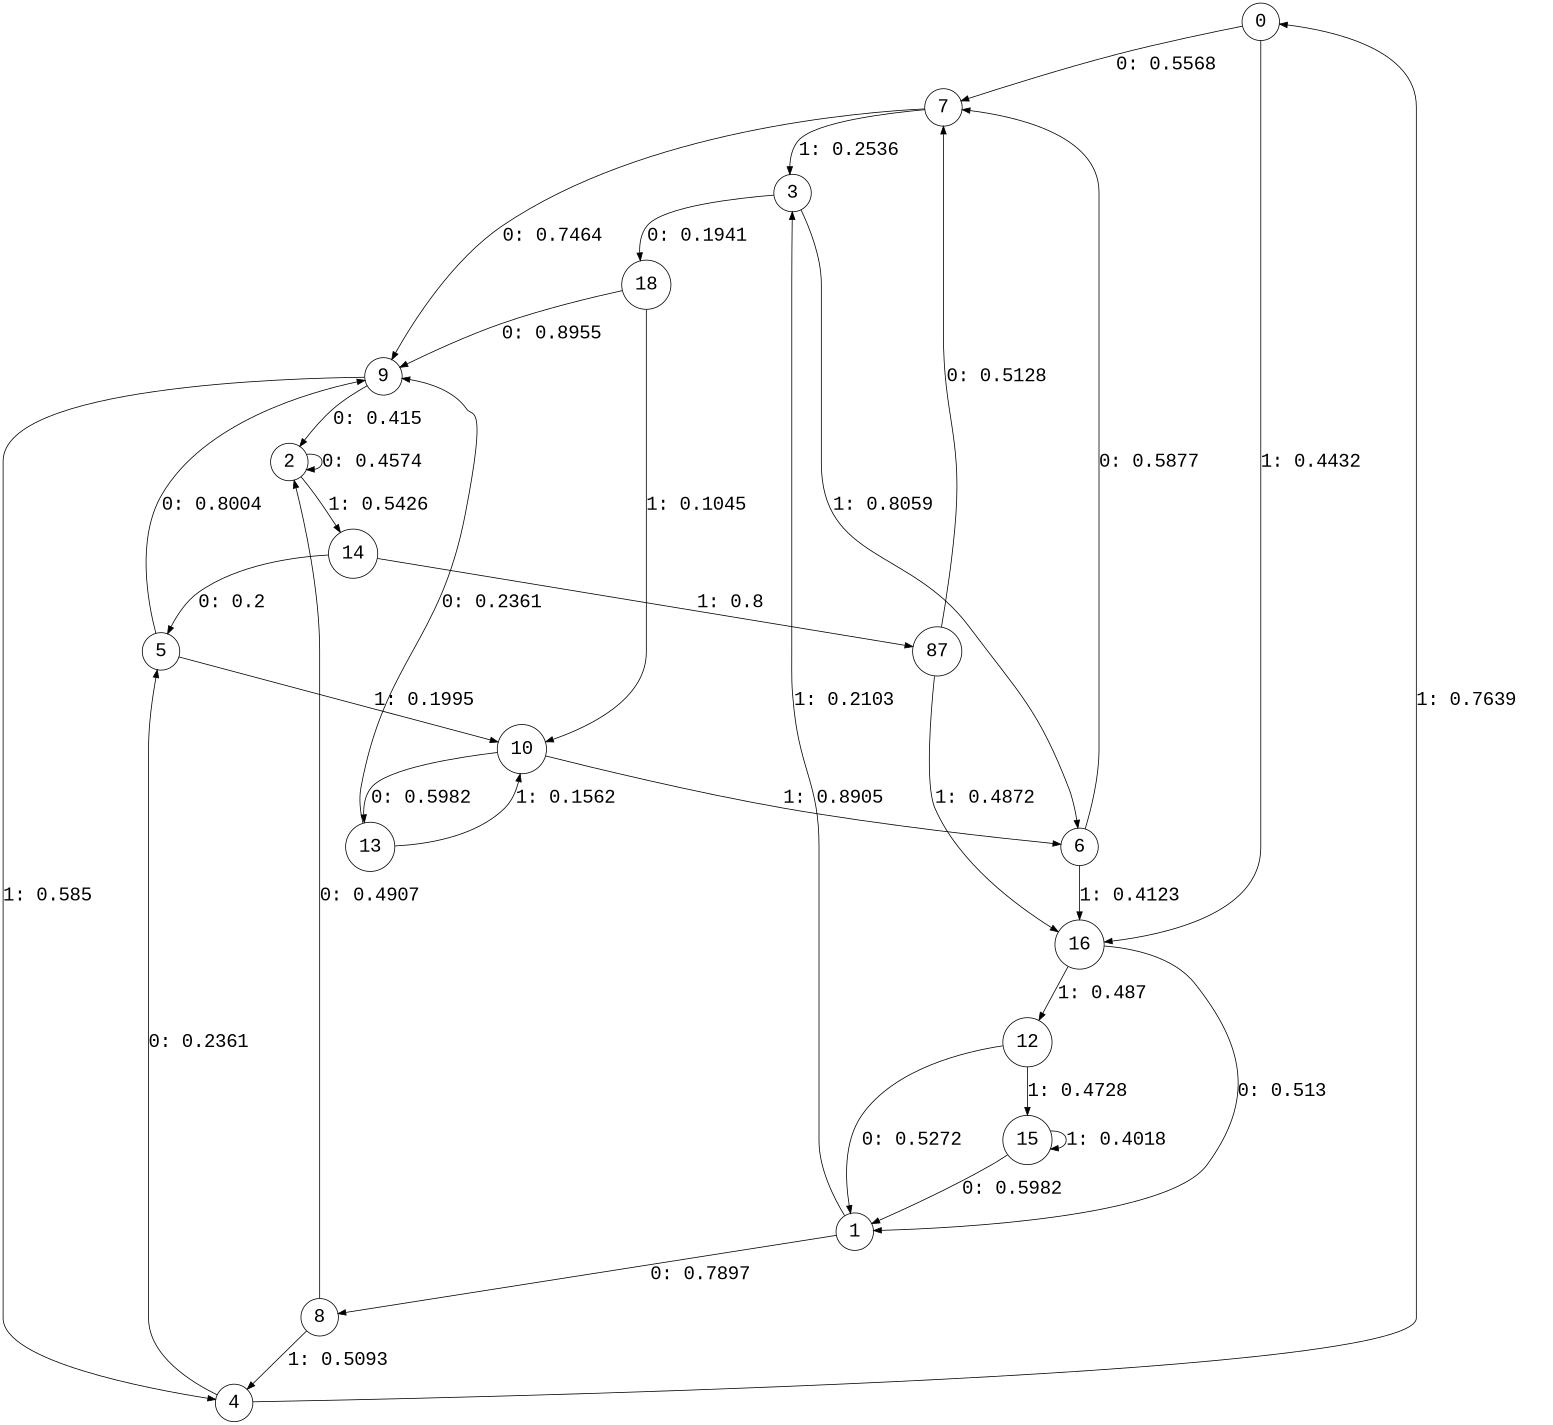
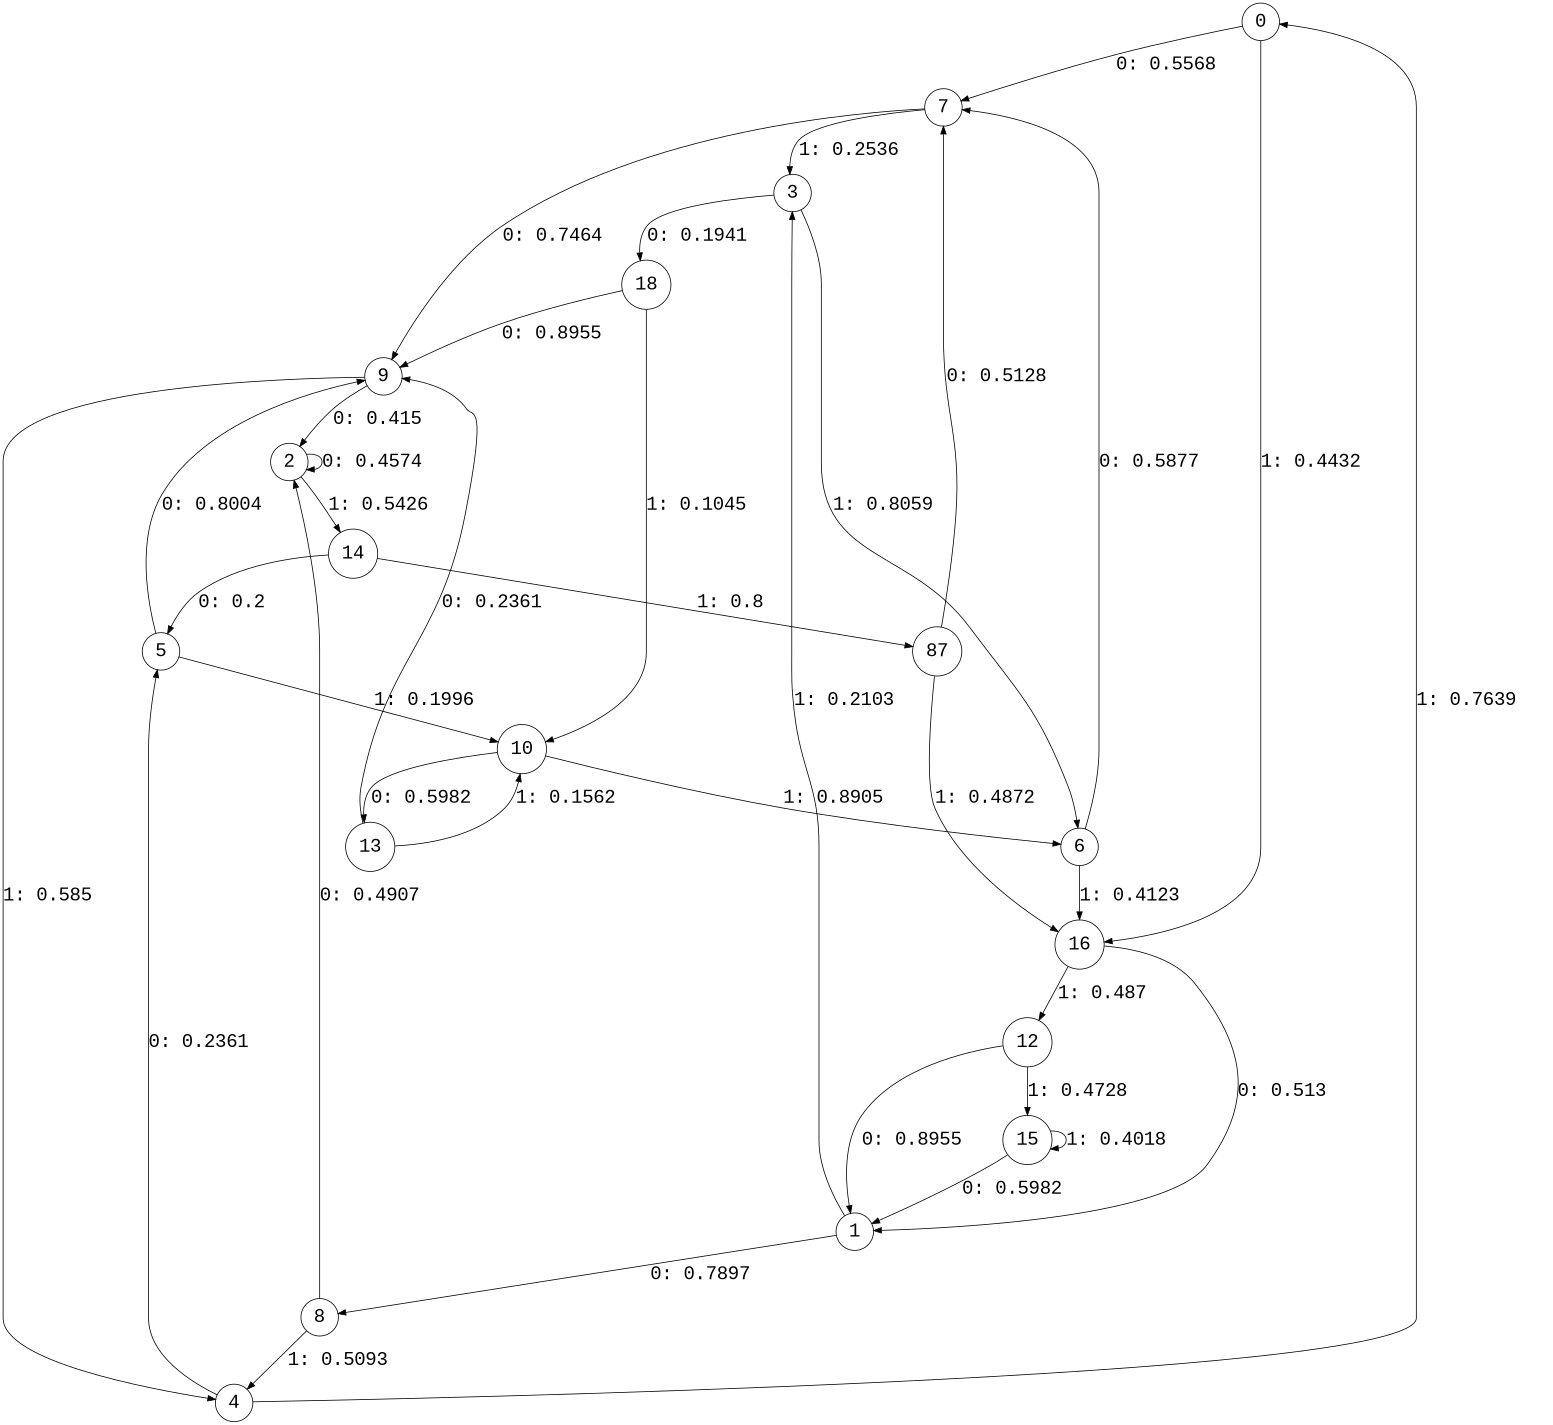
(441, 700) -> (441, 700)
(929, 1140) -> (929, 1140)
